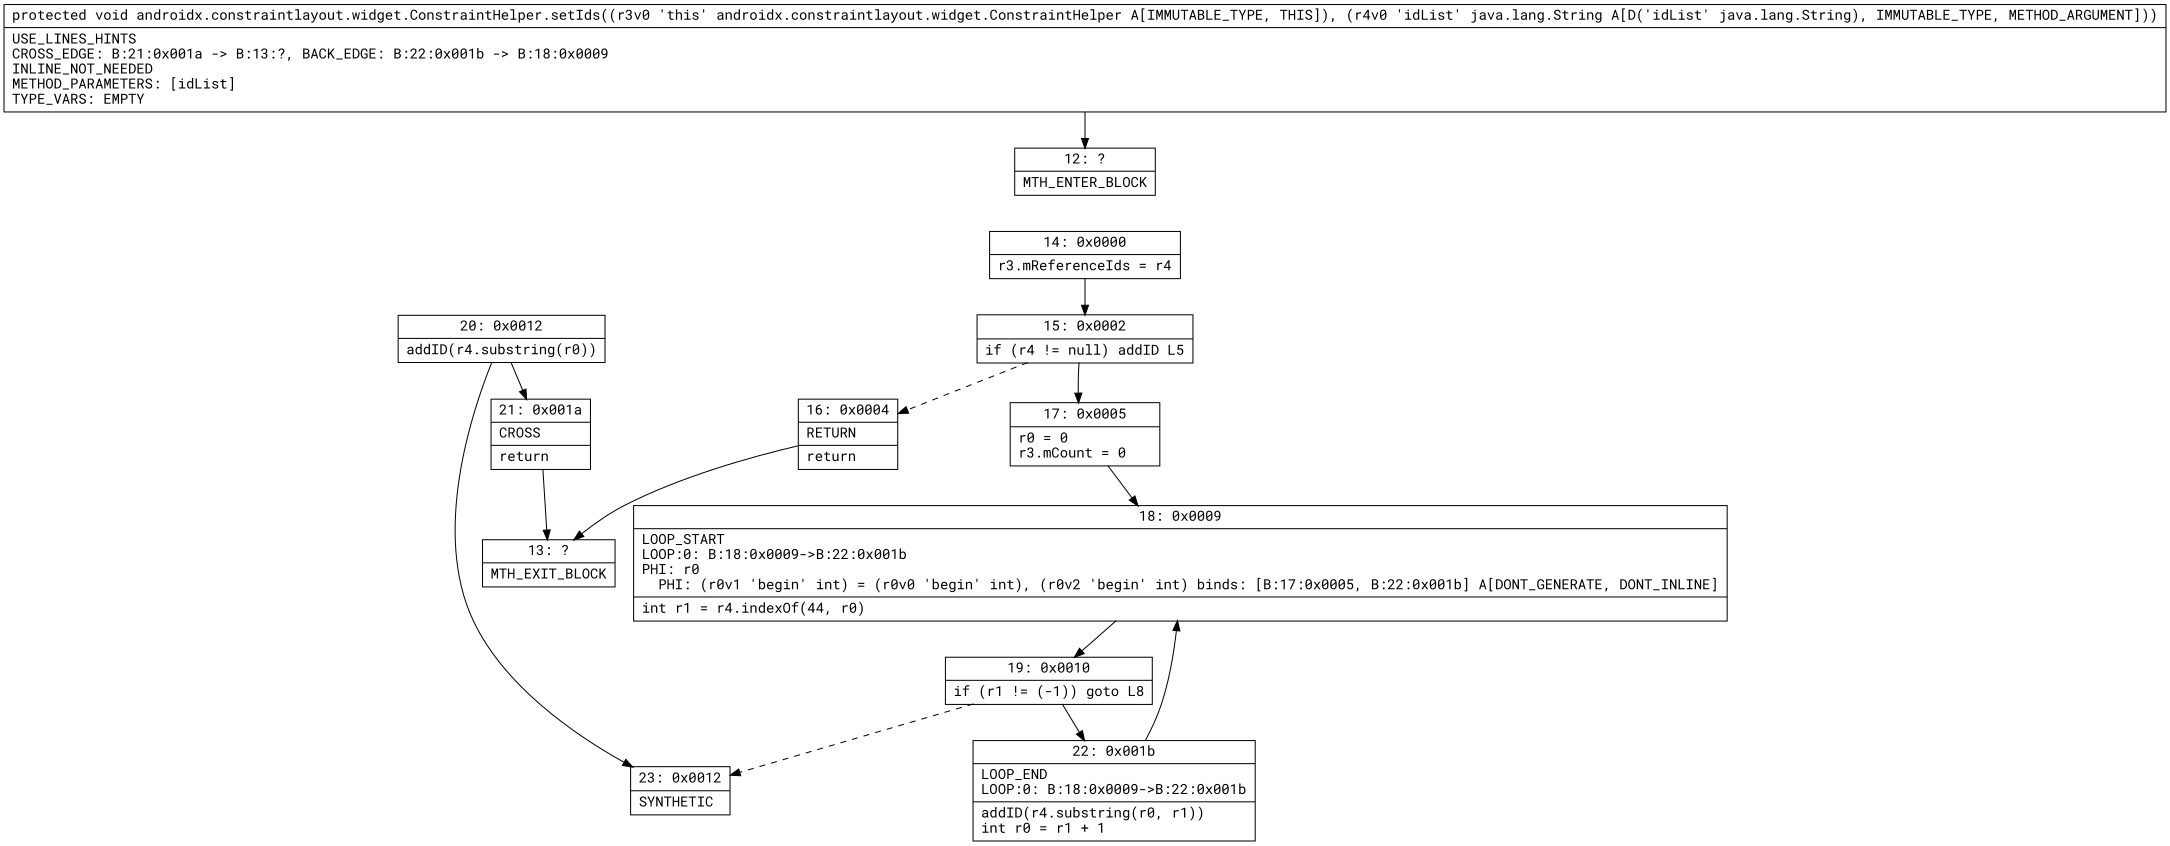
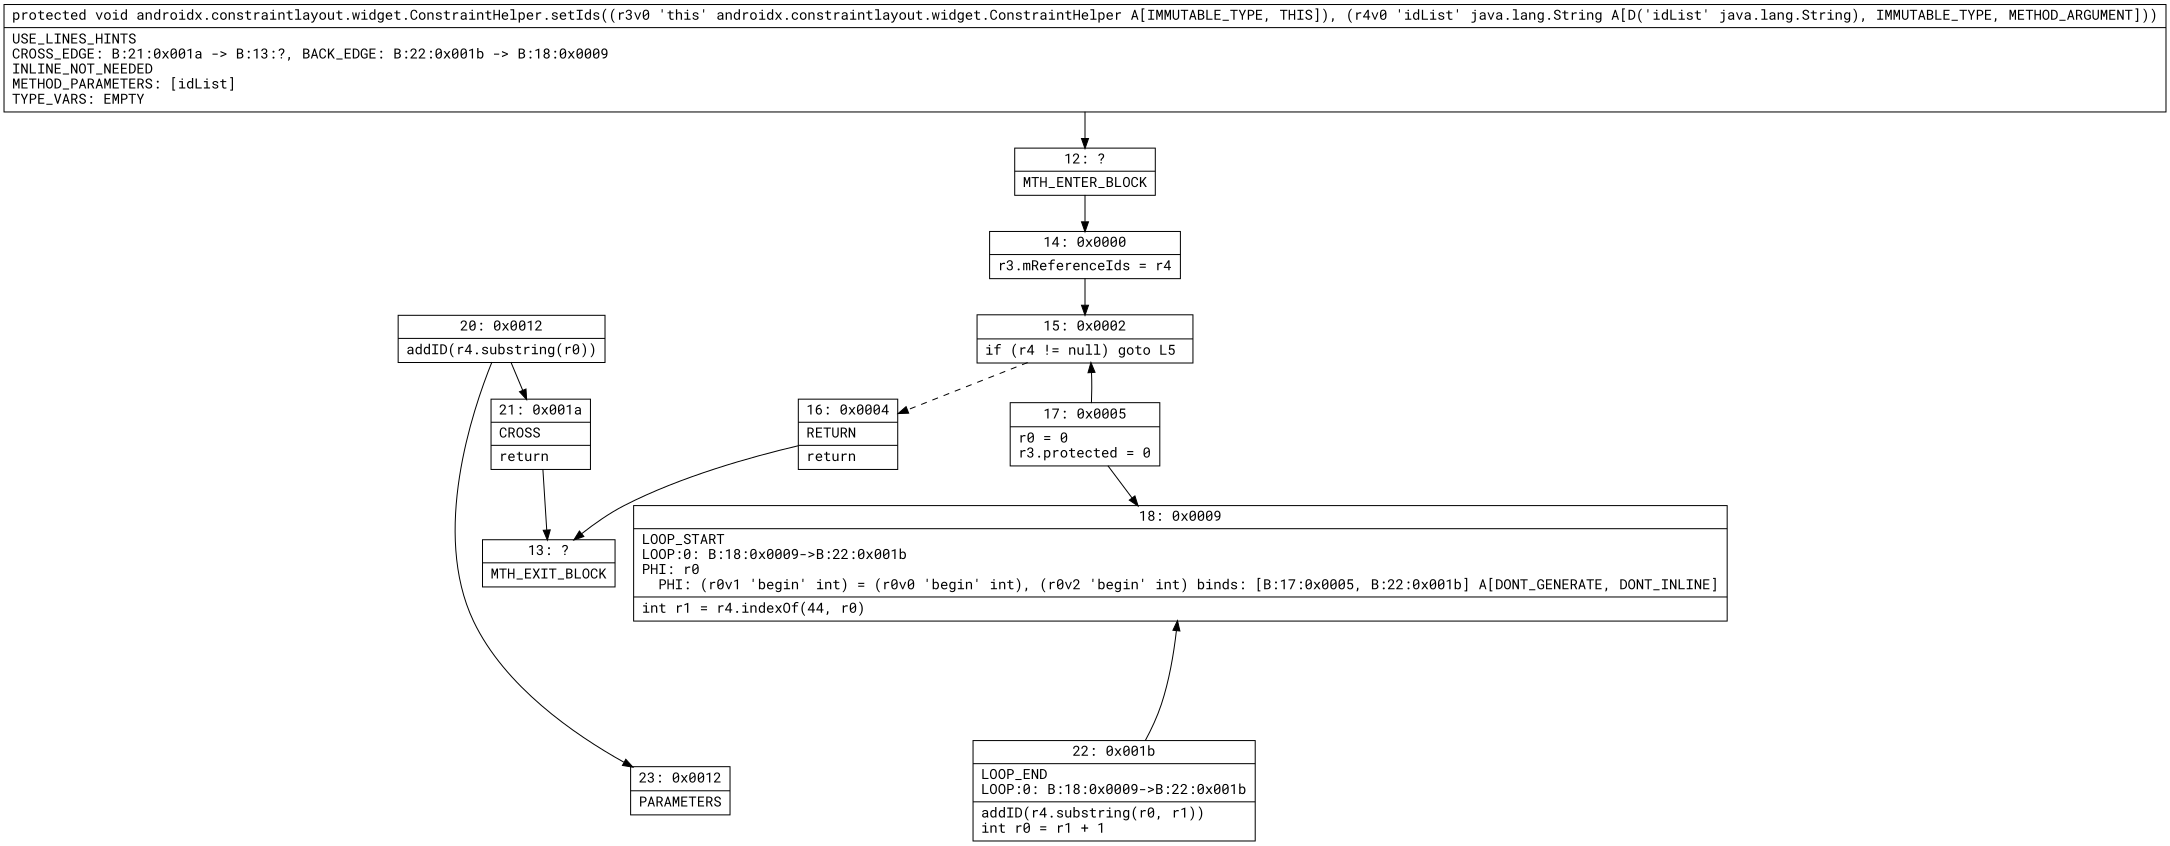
none -> (1085, 208)
(1085, 350) -> (1080, 350)
(1078, 378) -> (1092, 388)
(1072, 453) -> (1085, 453)
(1049, 681) -> none
(676, 802) -> (680, 802)
